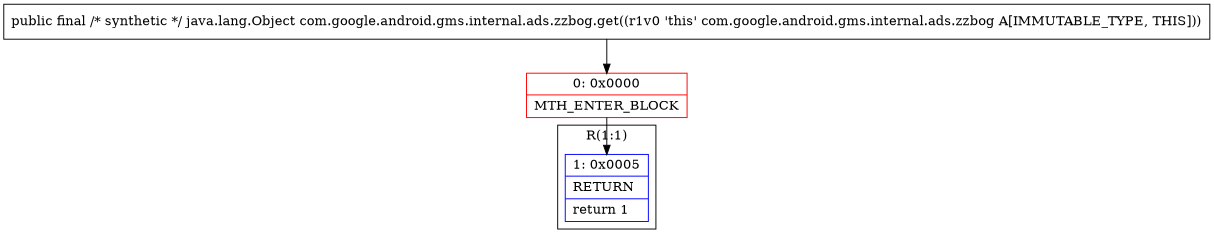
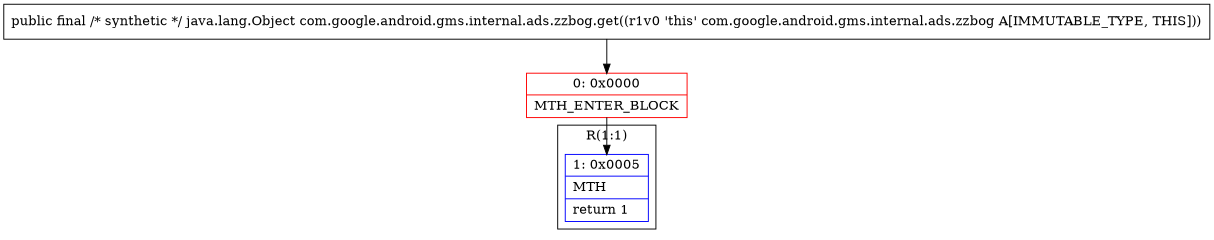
(604, 187) -> (590, 187)
